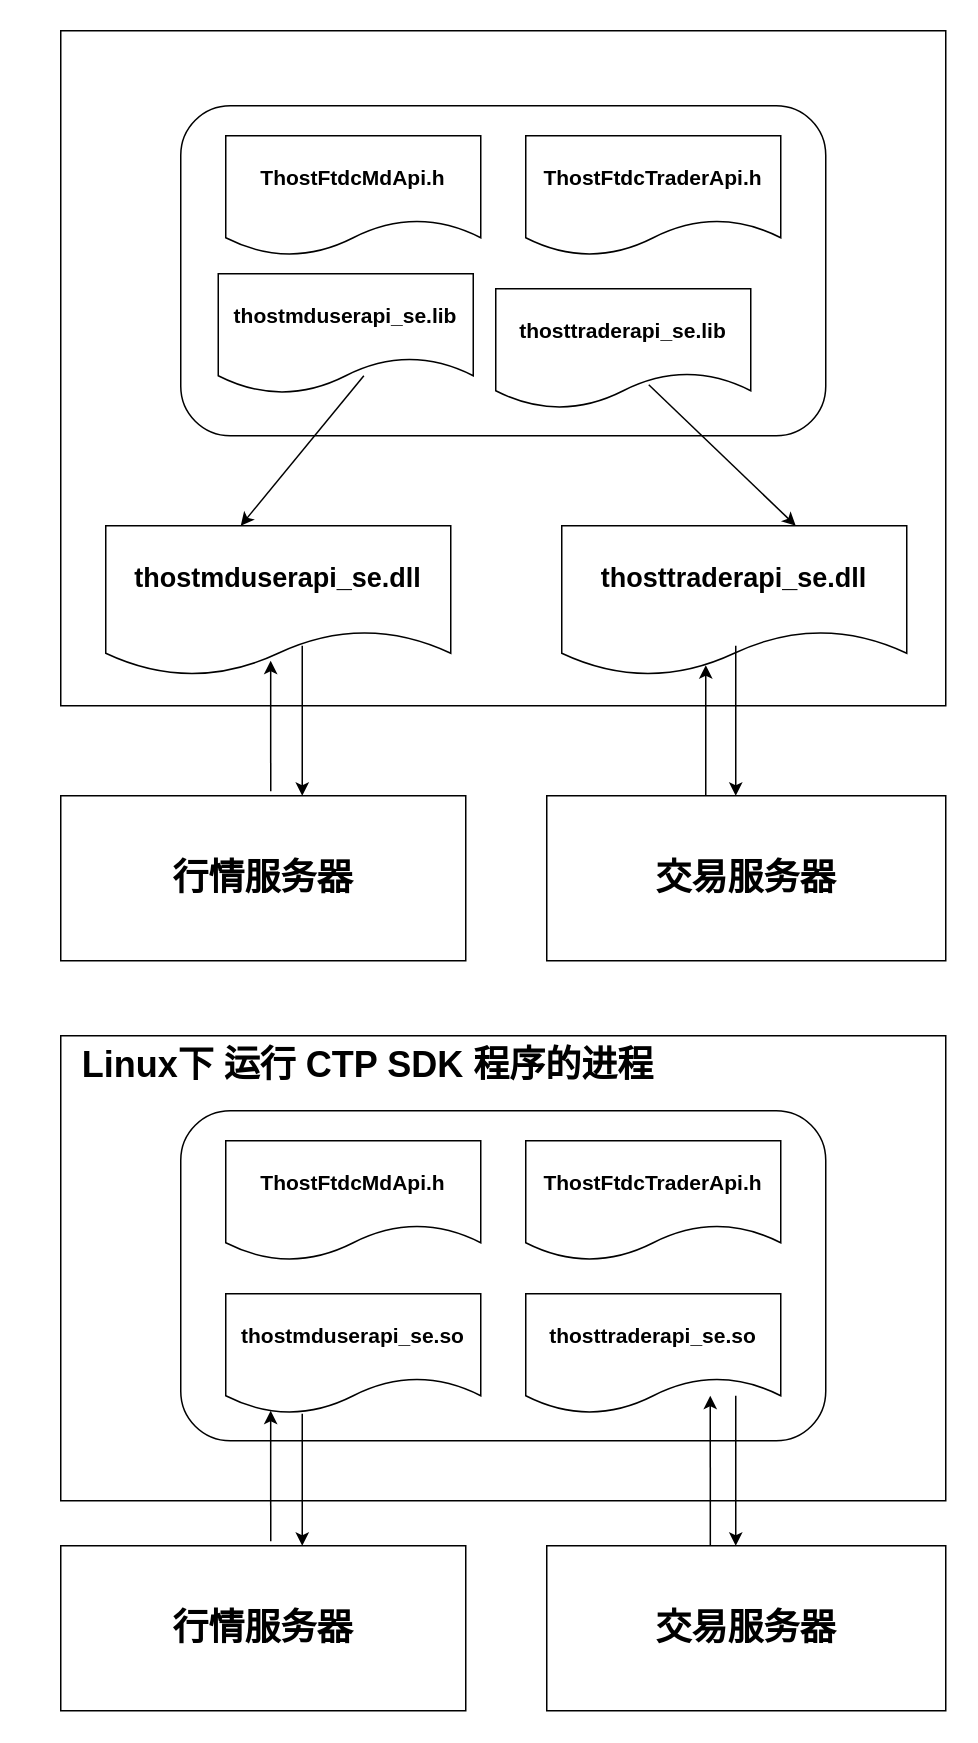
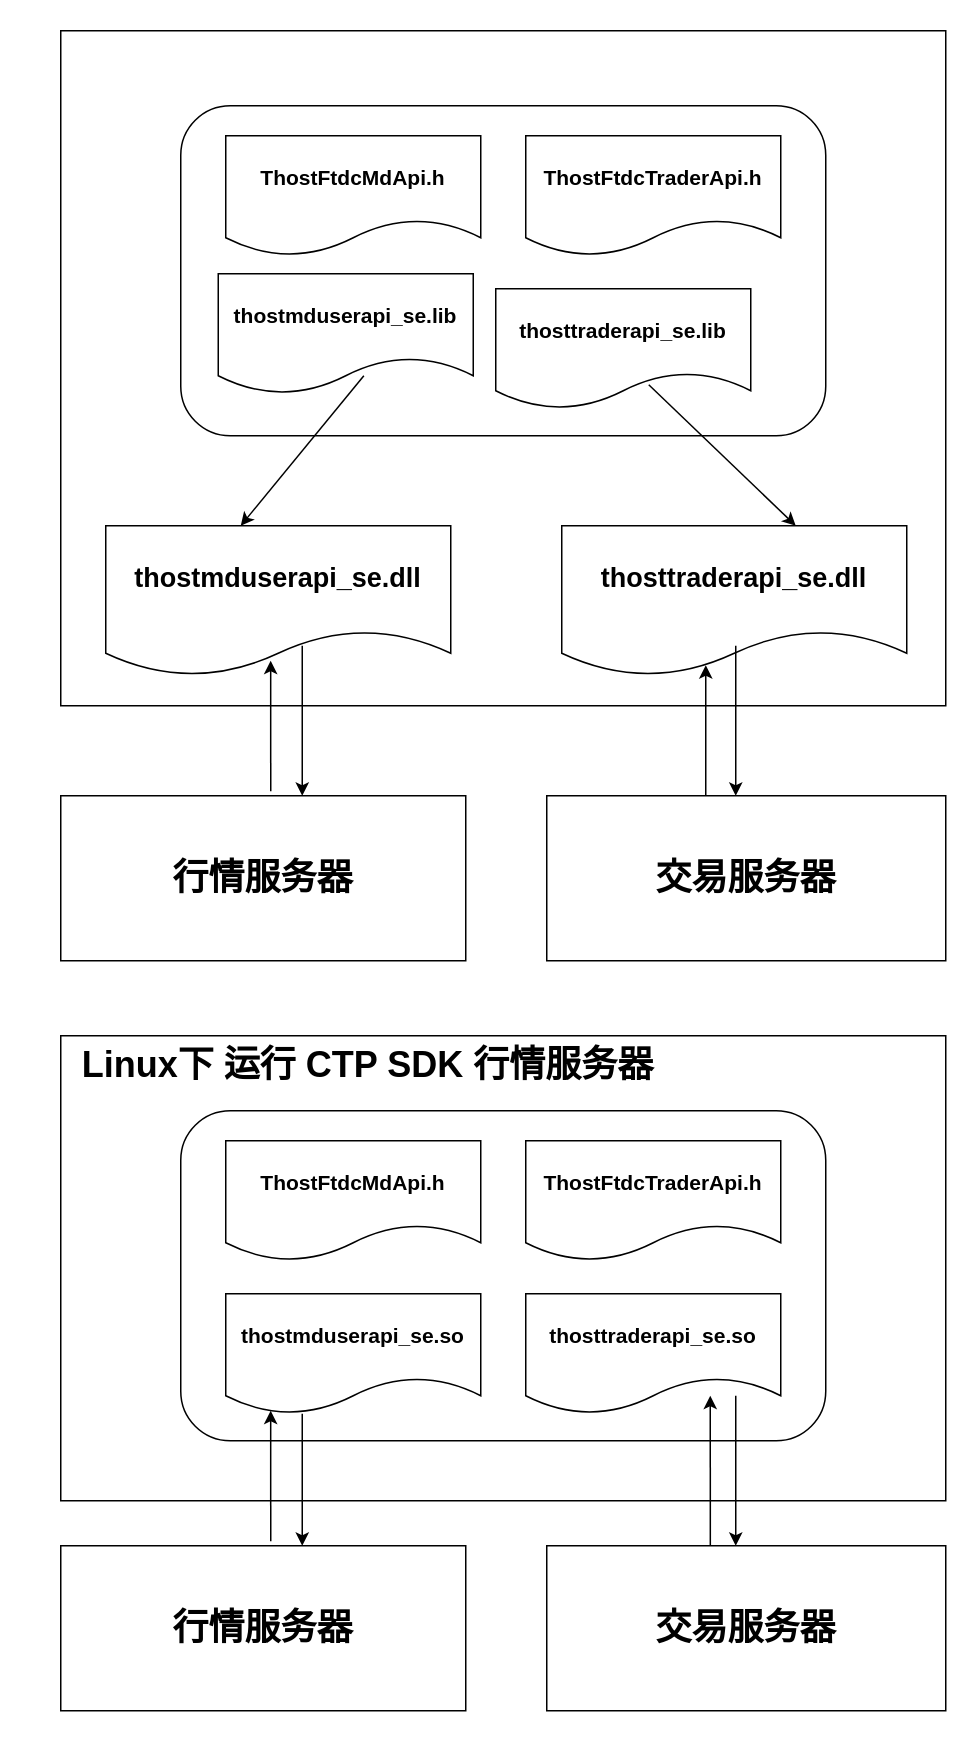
(368, 1066) -> (368, 1066)
